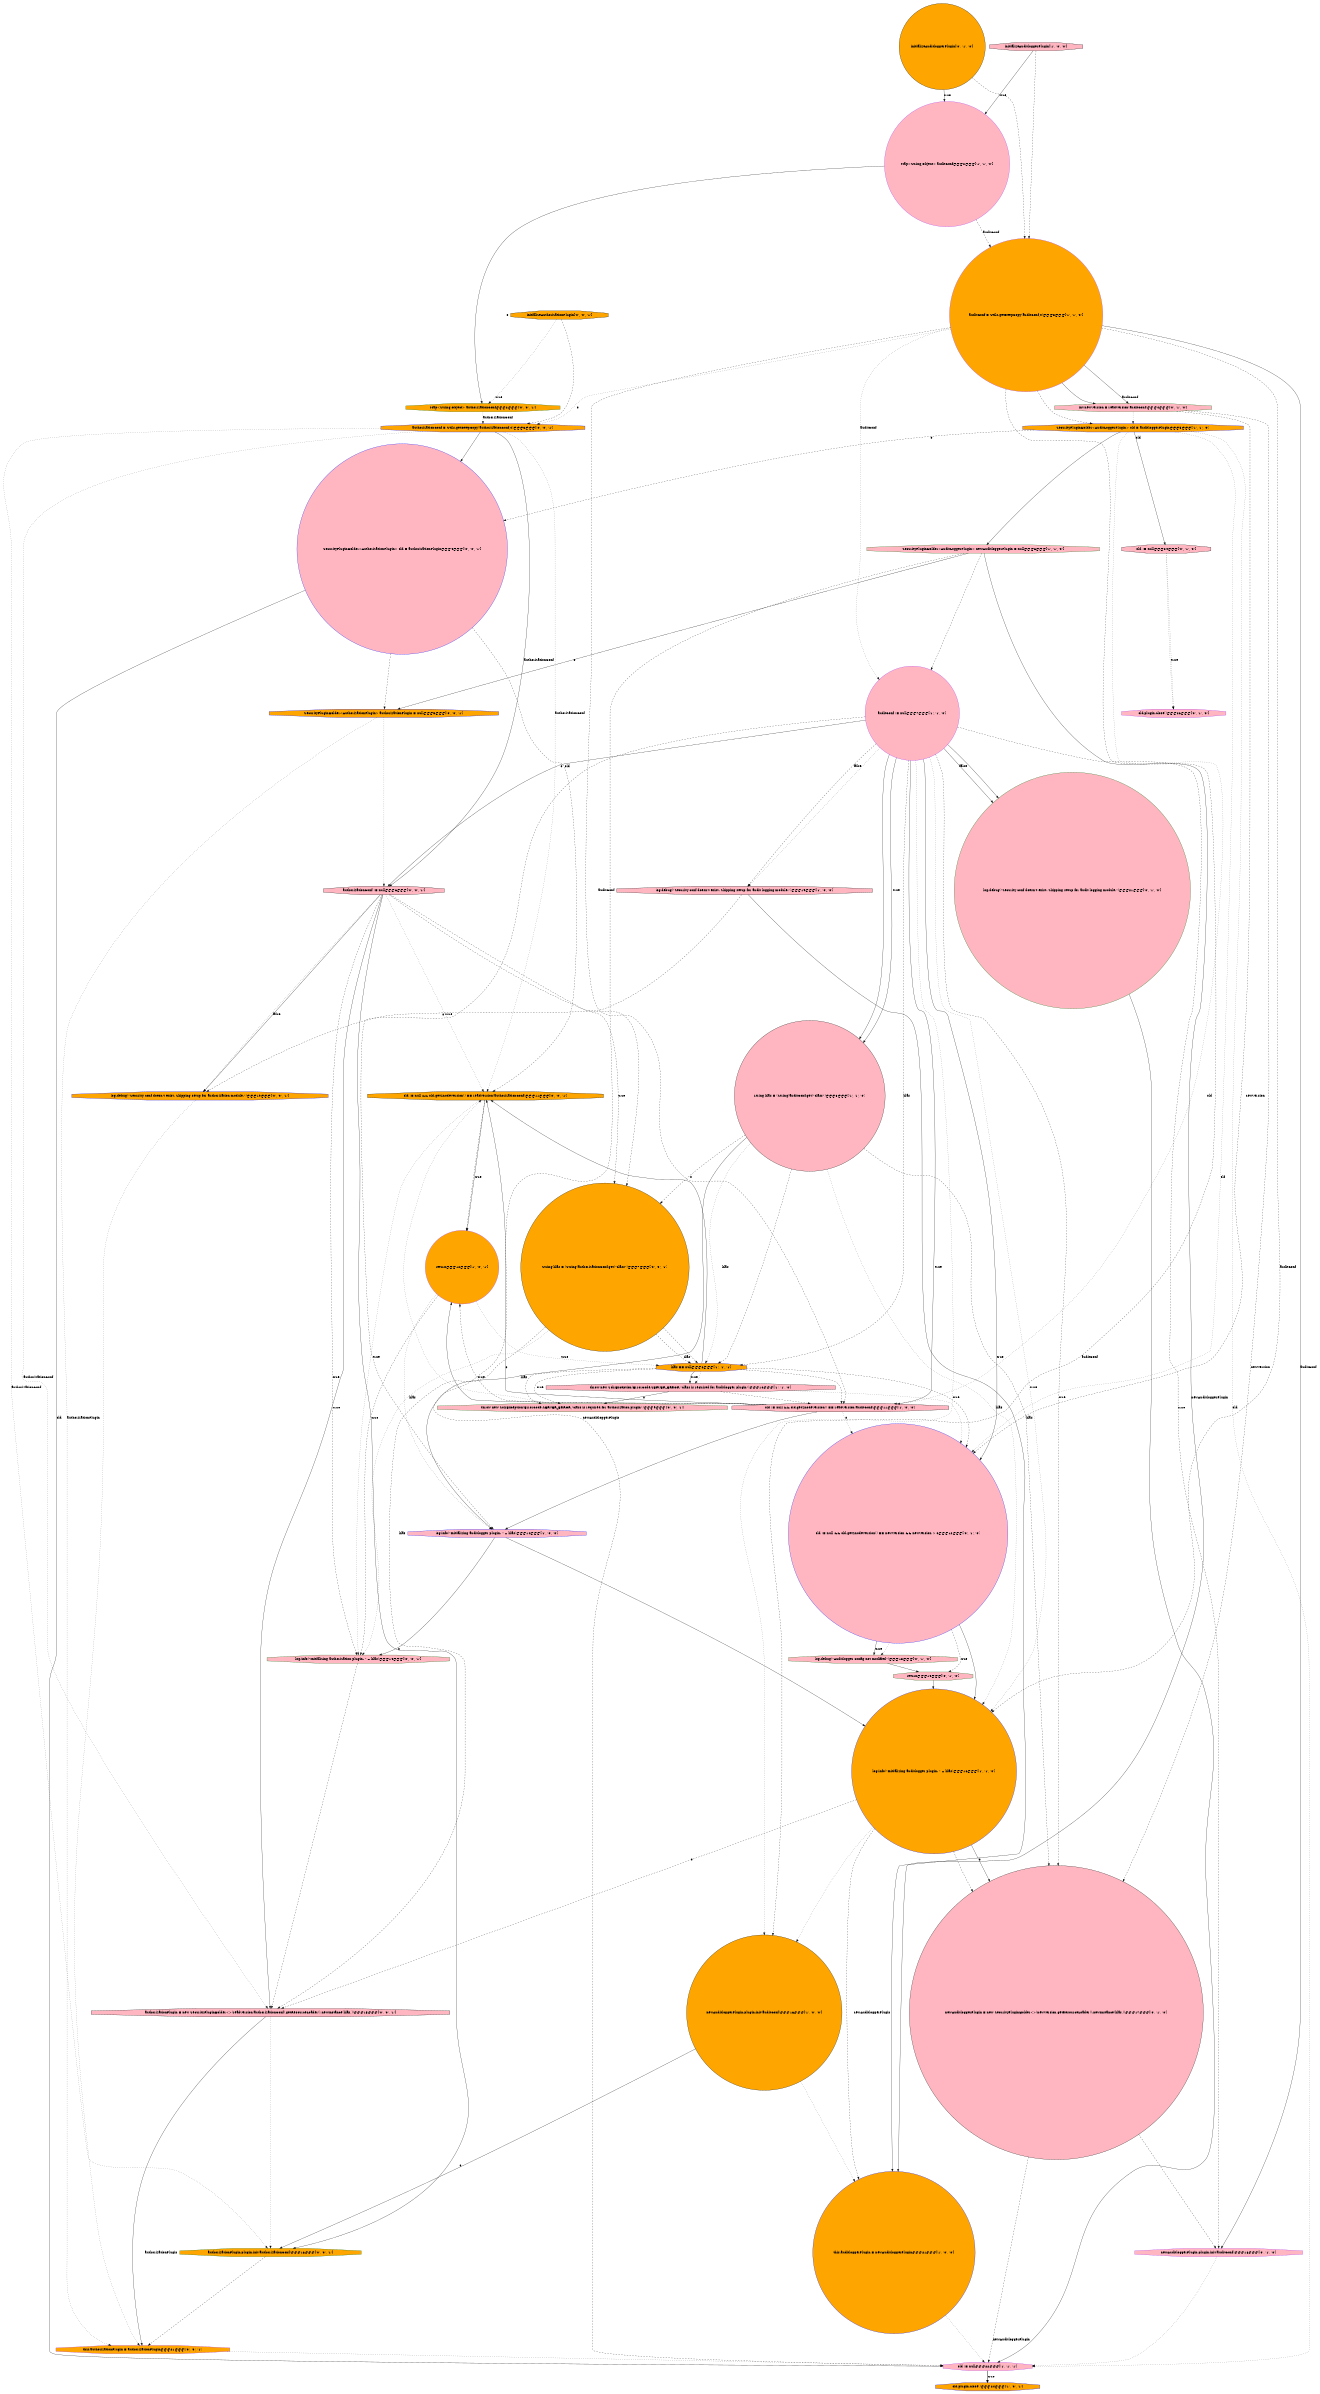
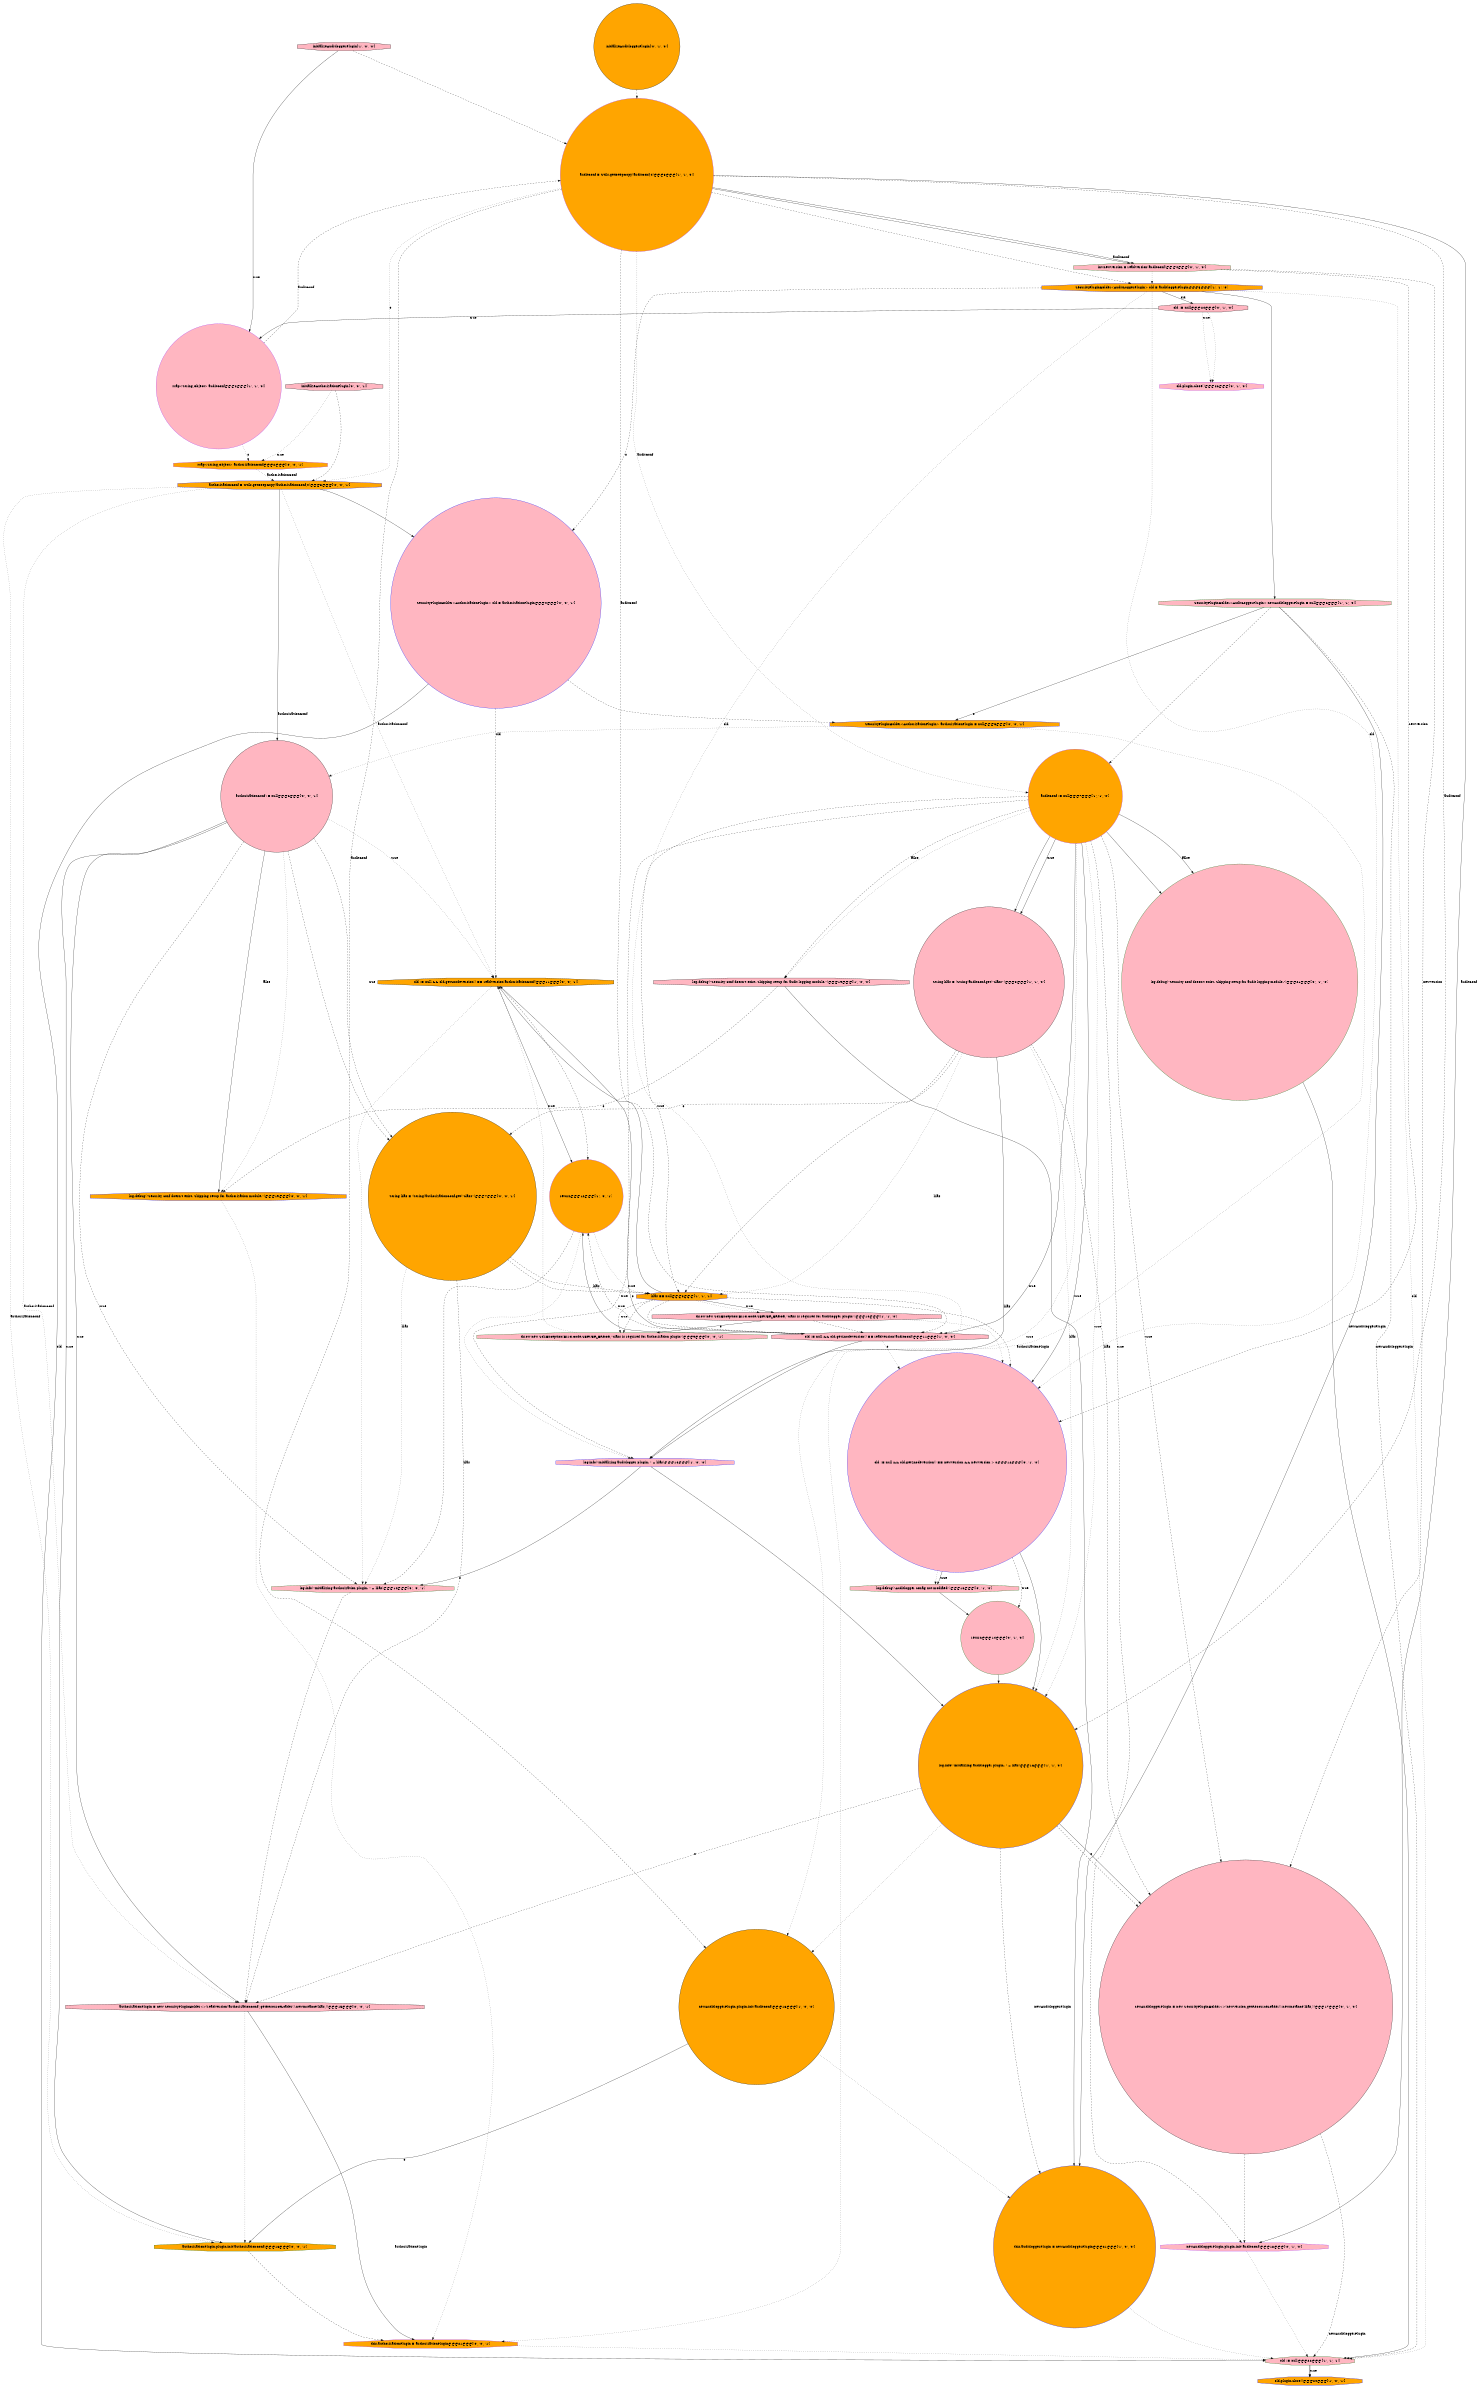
(944, 94) -> (708, 313)
(606, 197) -> (245, 452)
(559, 315) -> (334, 386)
(483, 408) -> (250, 465)
(912, 713) -> (1075, 796)
(596, 759) -> none
(384, 890) -> (277, 796)
(907, 1096) -> (661, 1106)
(933, 1676) -> (998, 1638)
(988, 2367) -> (1310, 2361)
